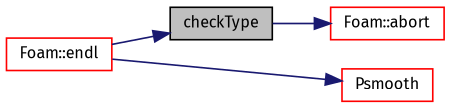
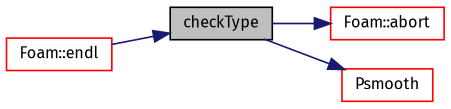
(219, 69) -> (296, 51)
